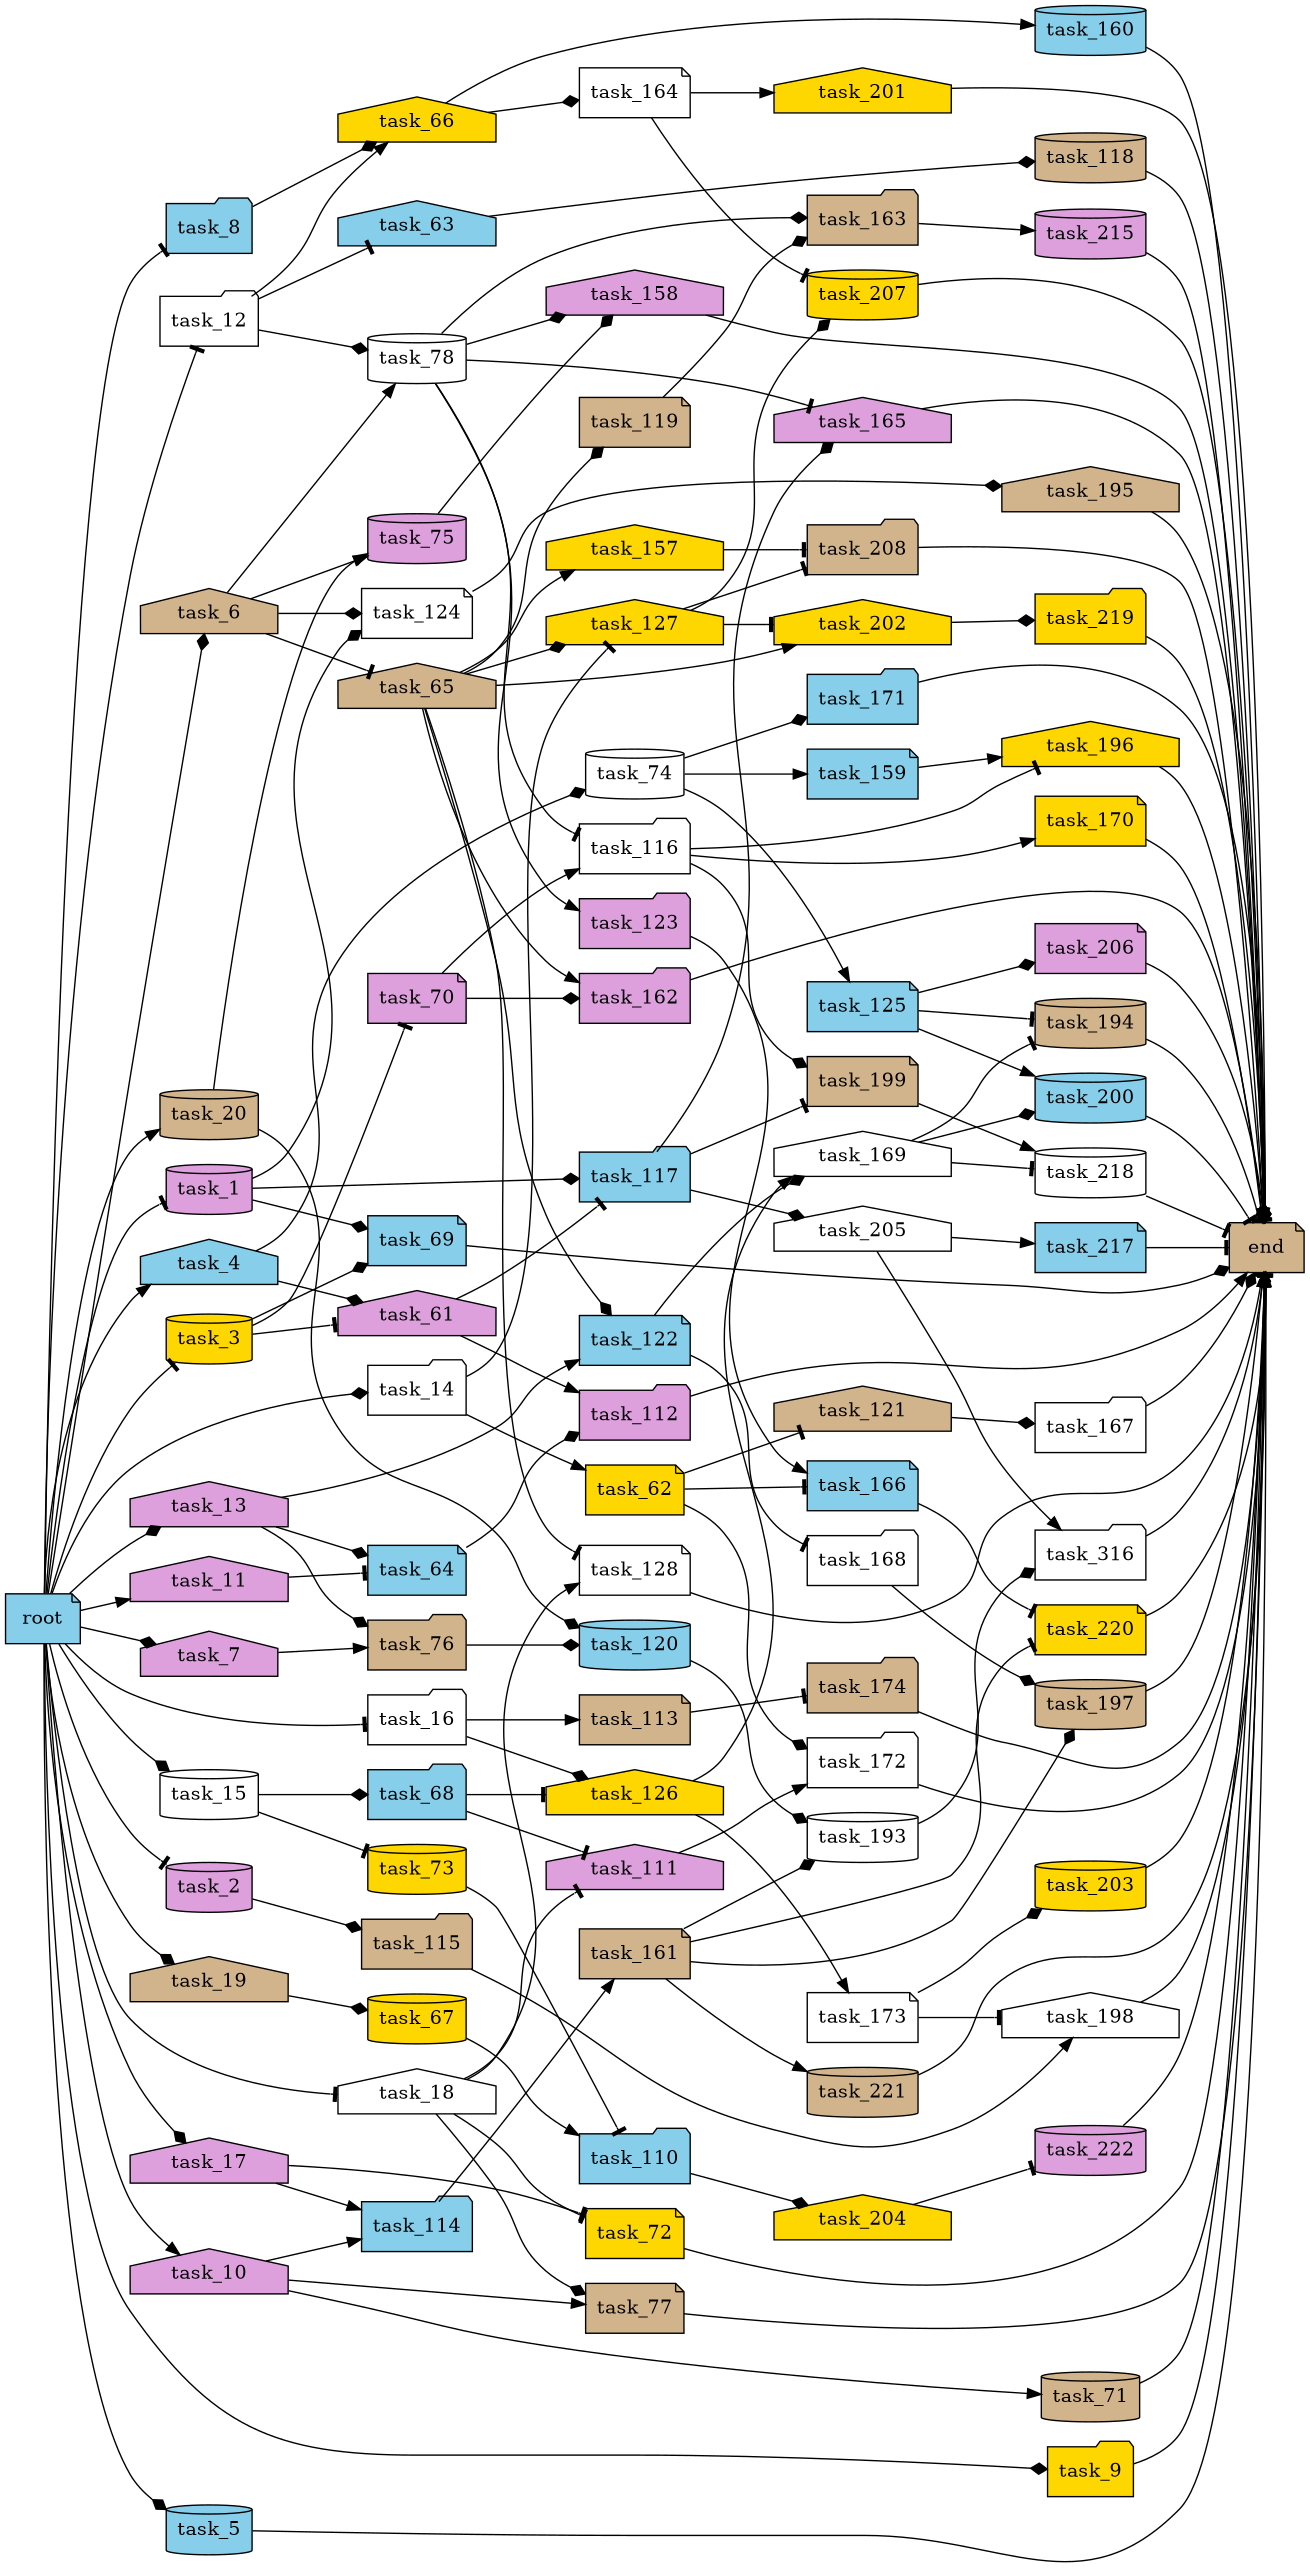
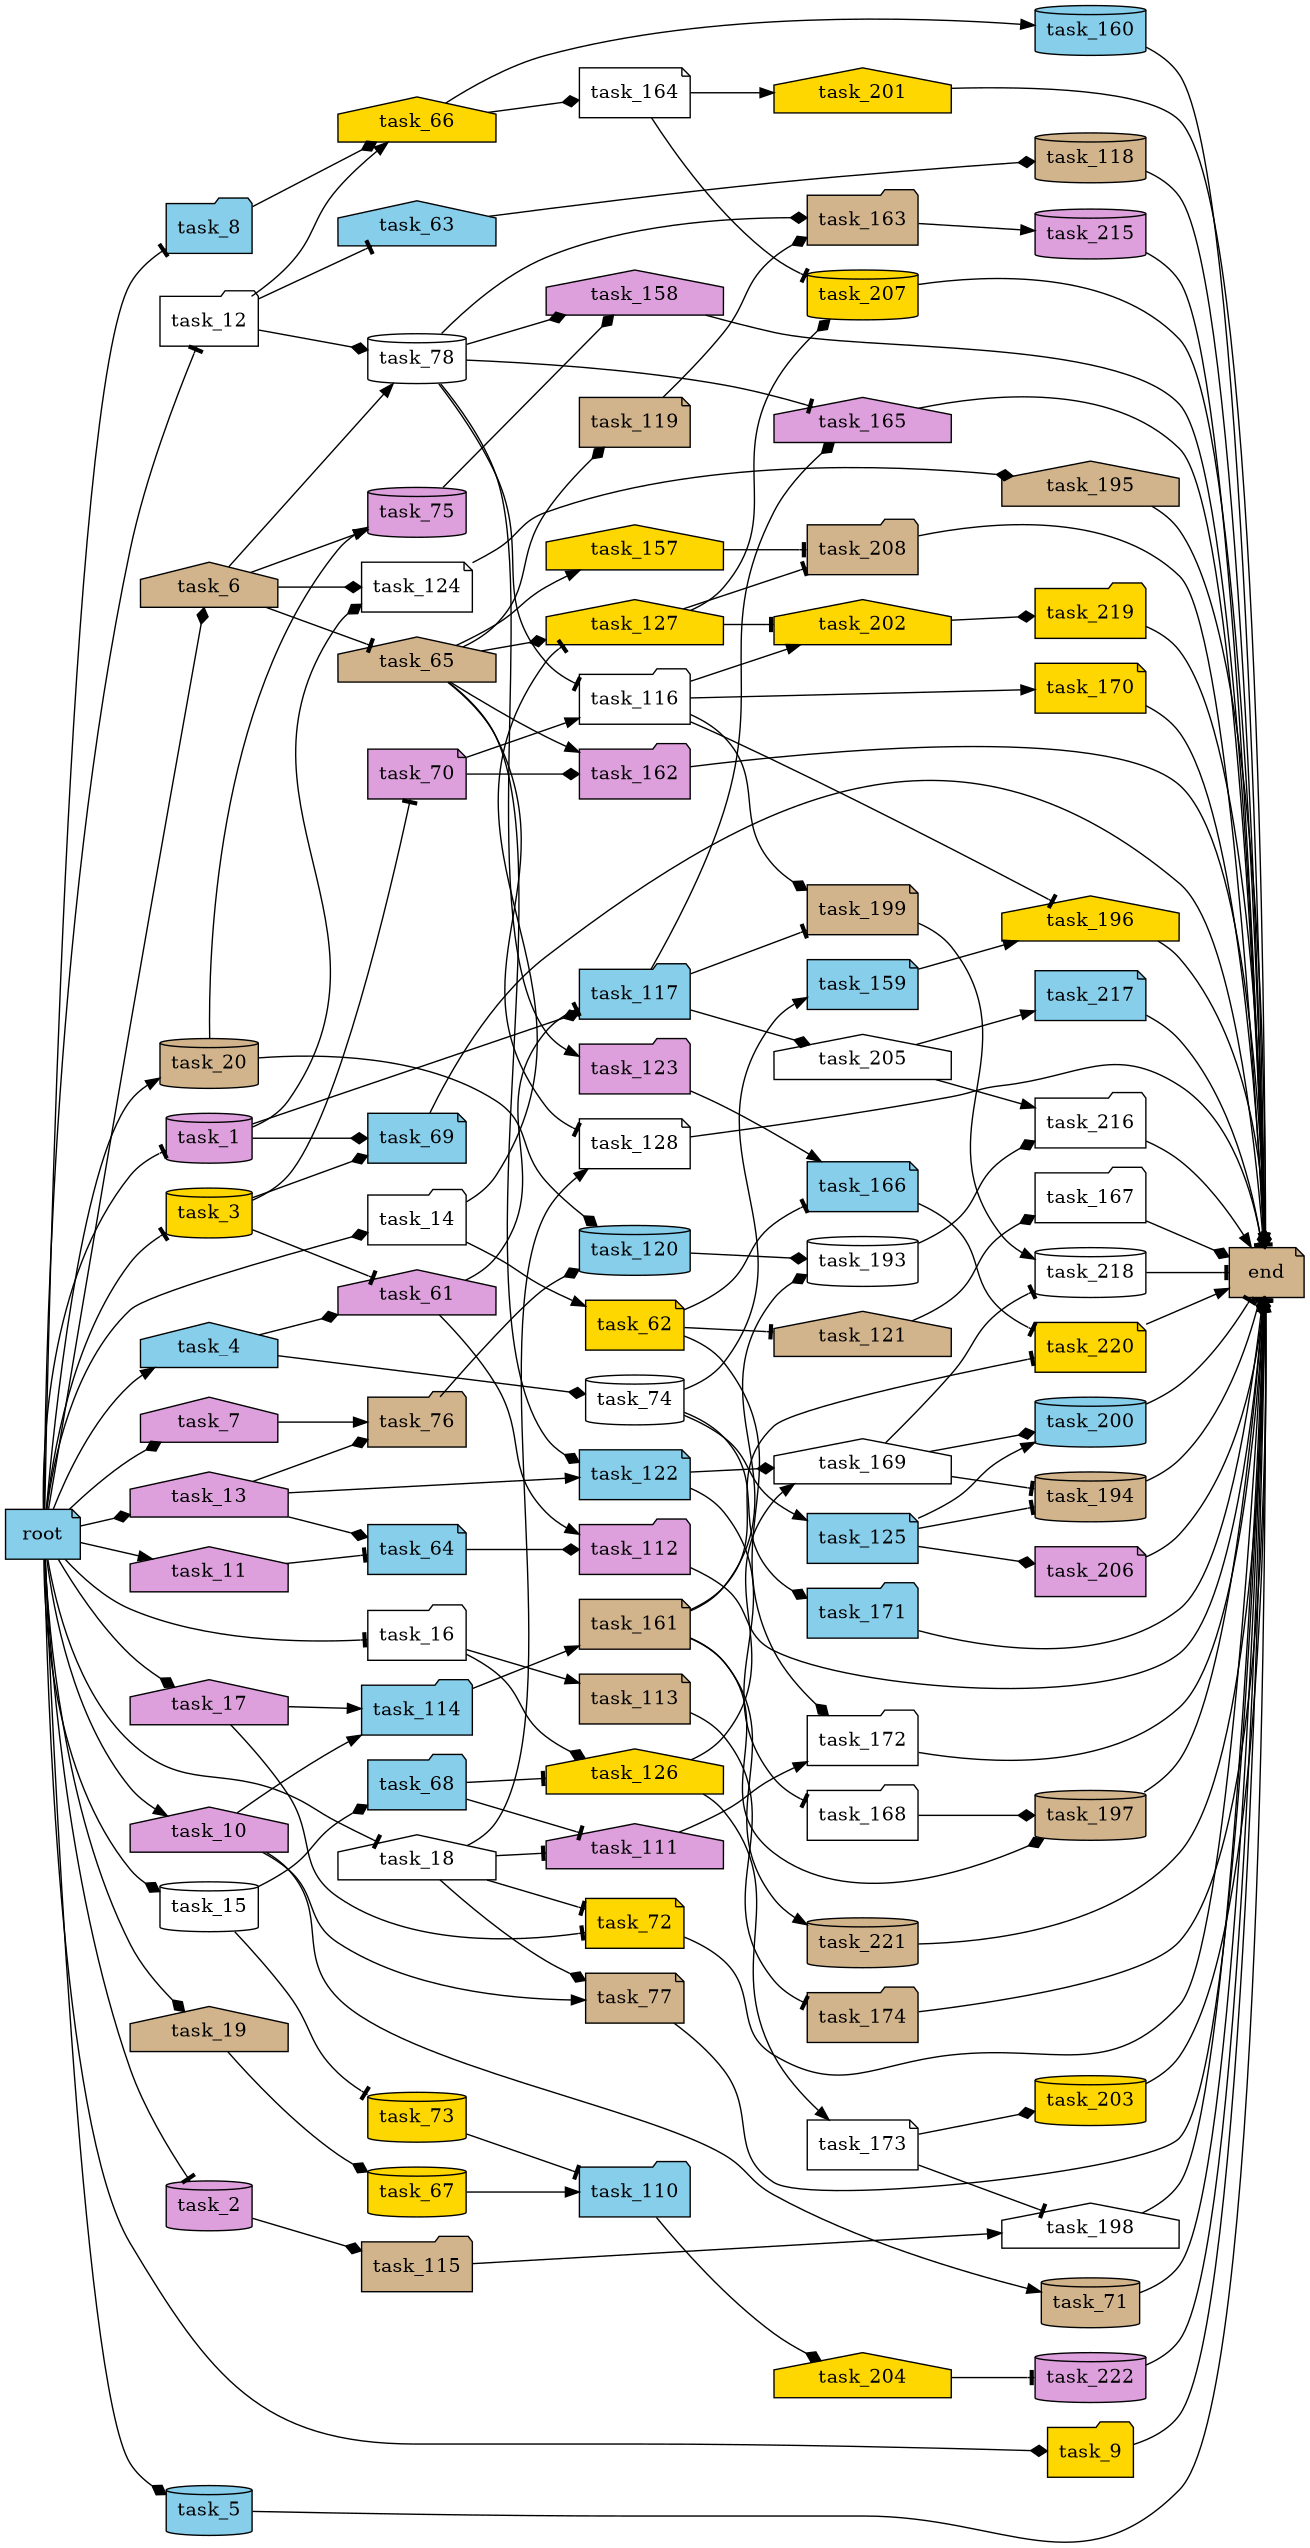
(640, 674) -> (732, 668)
(1090, 1555) -> (1090, 1123)
